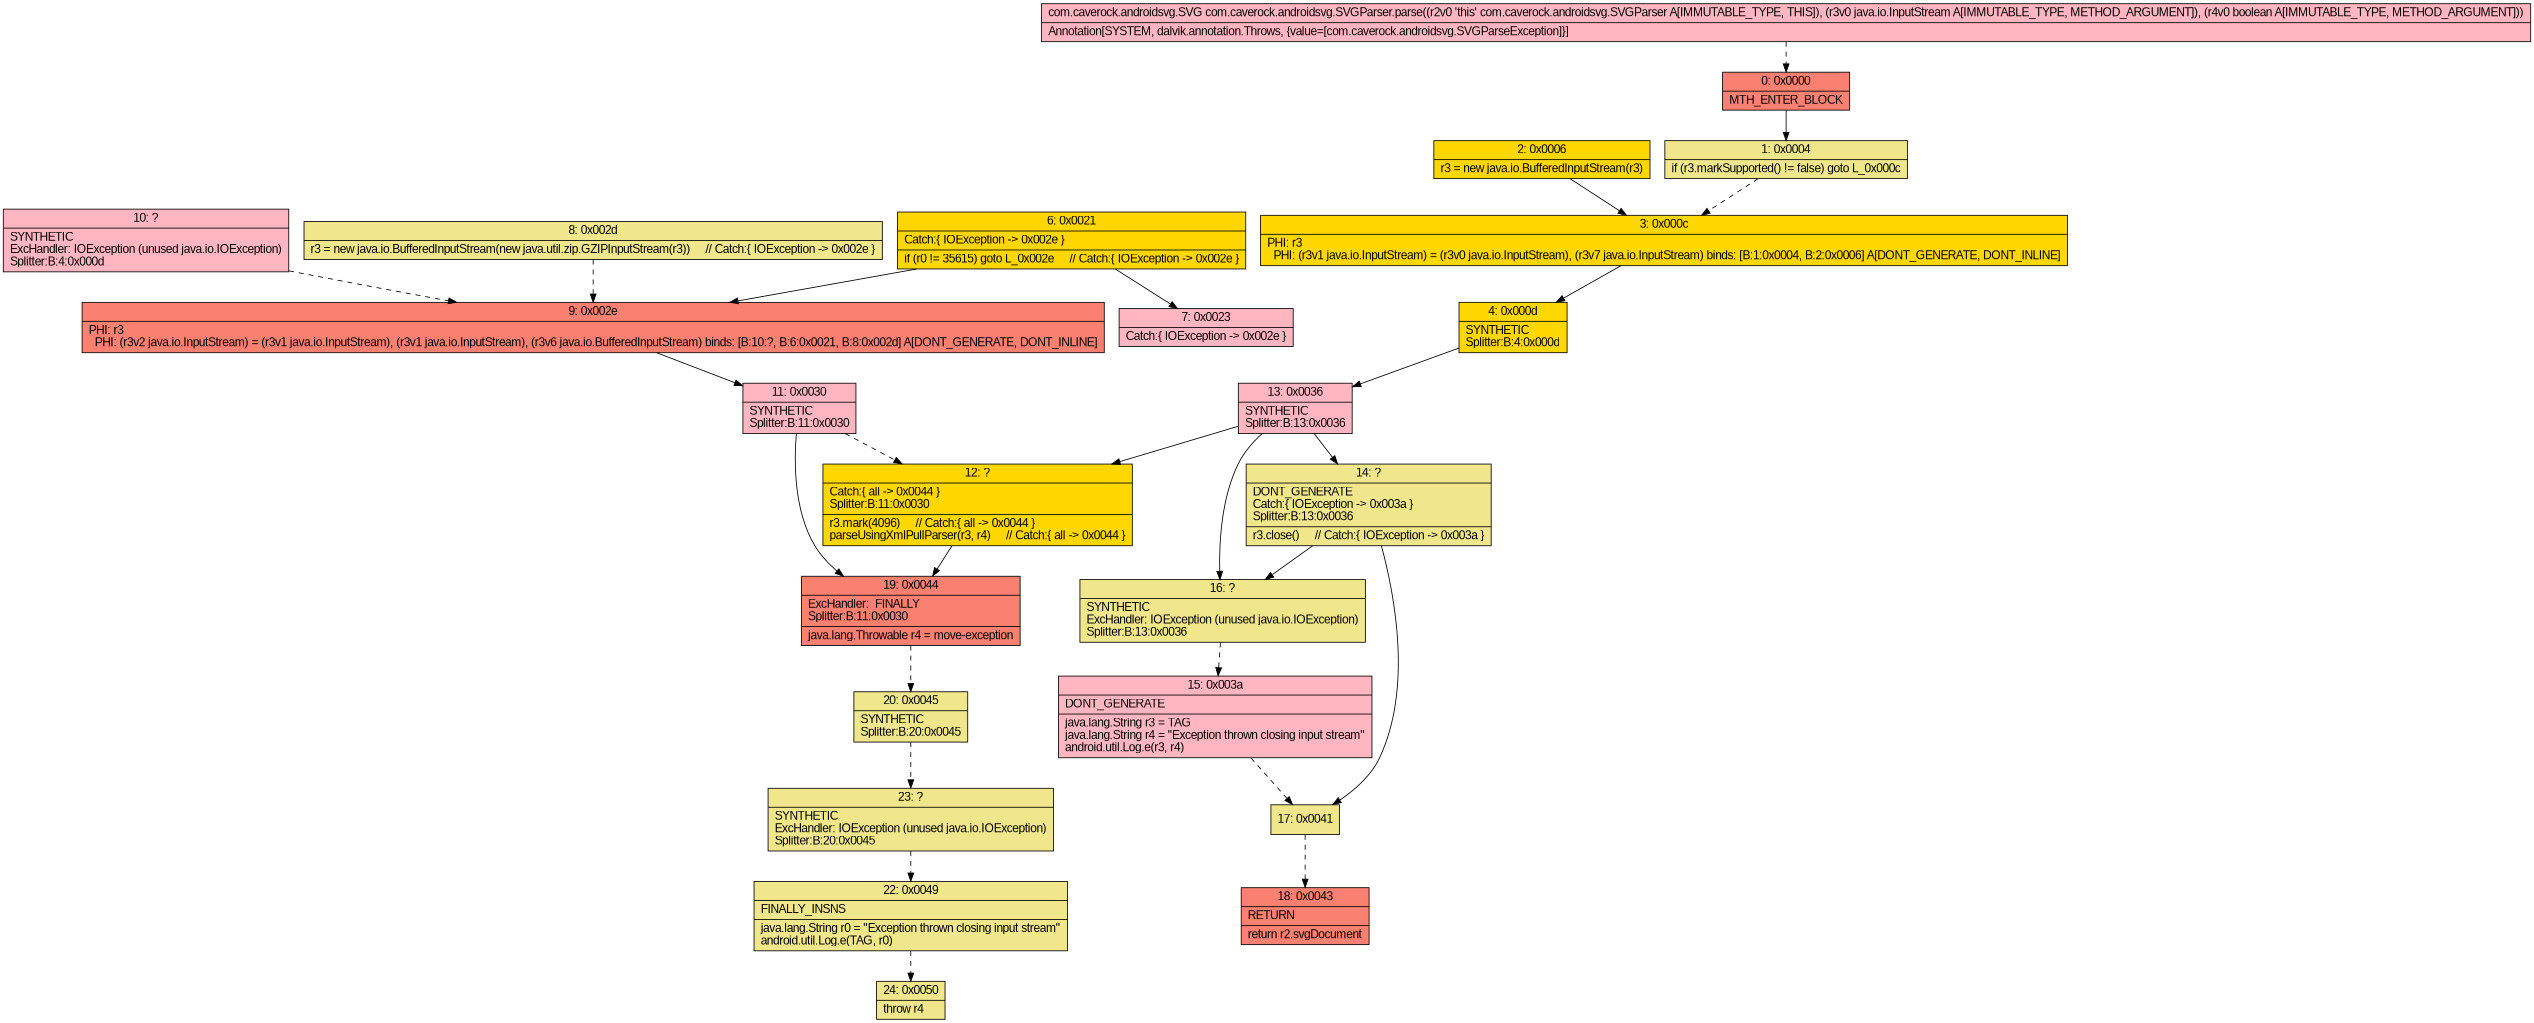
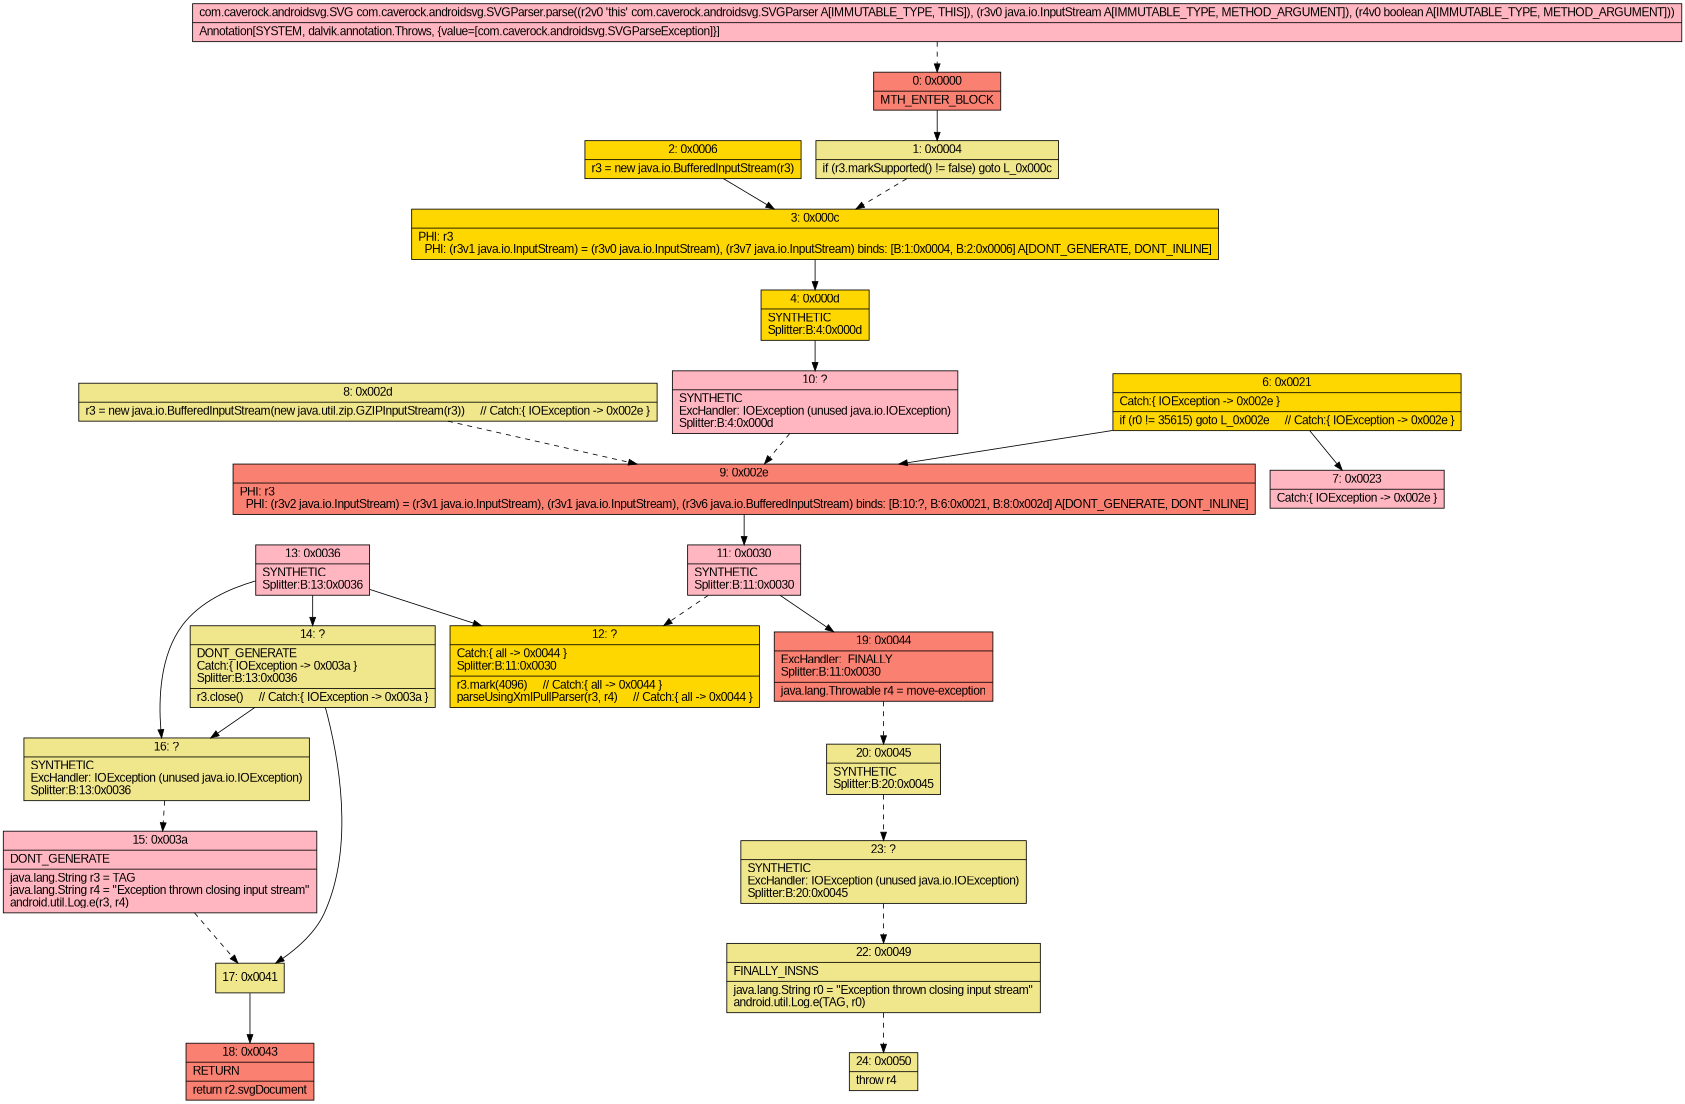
(1410, 366) -> (815, 351)
(945, 557) -> none
(1305, 857) -> (250, 1014)
